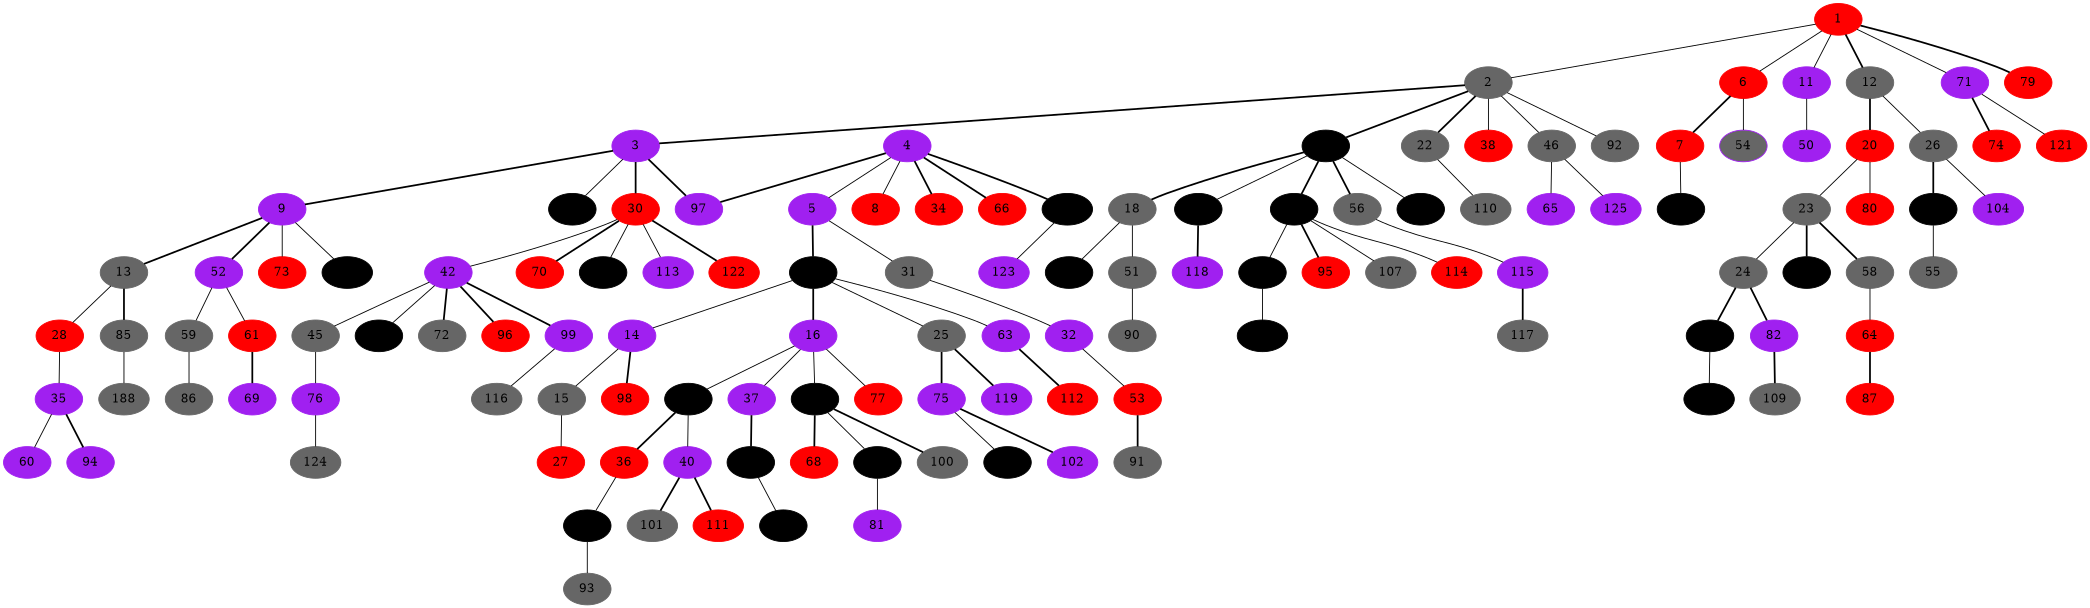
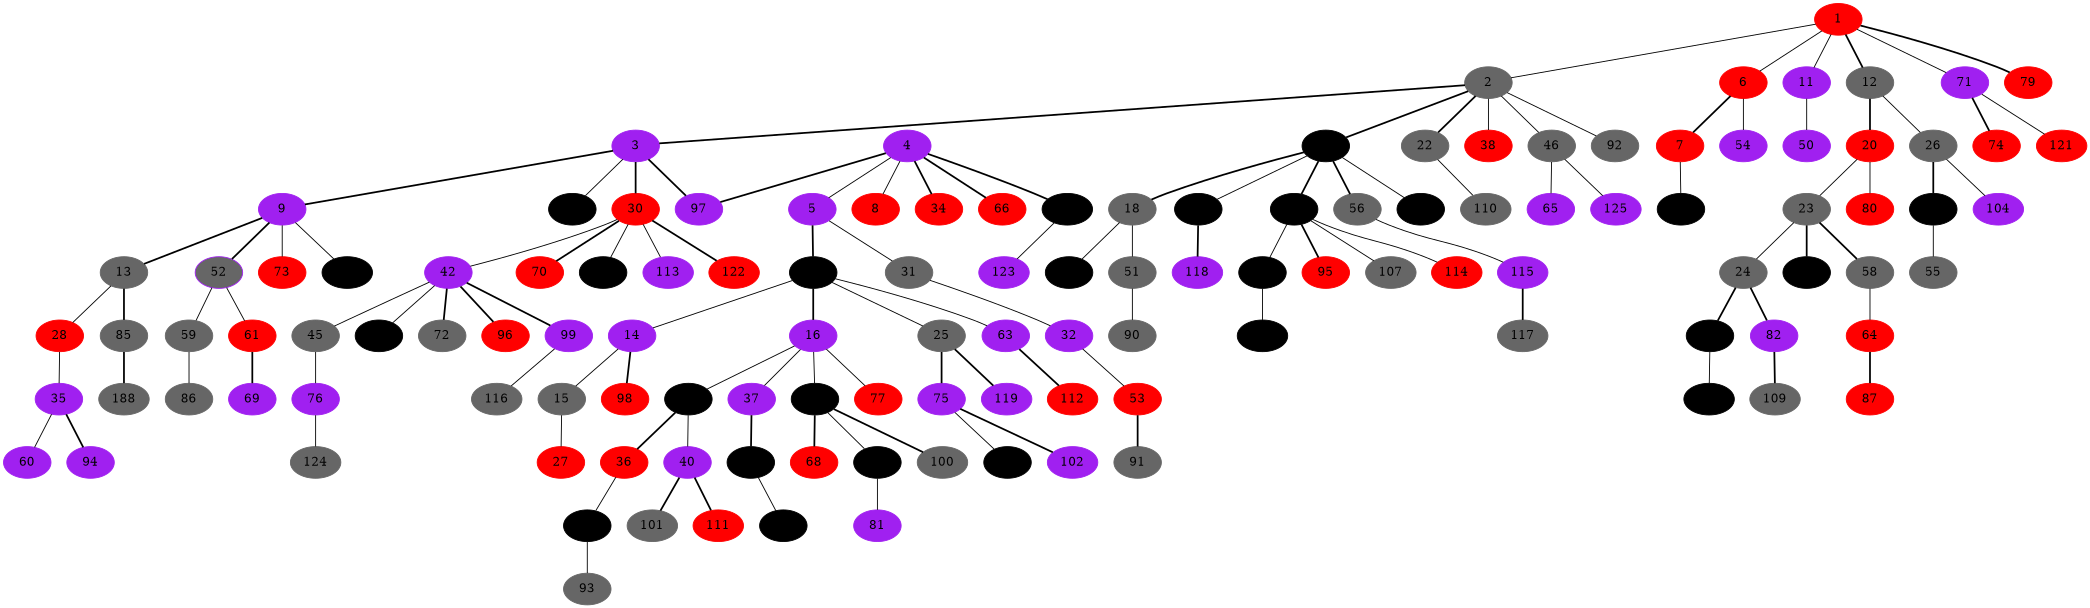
(1743, 146) -> (1743, 146)
(219, 273) -> (219, 273)
(124, 368) -> (124, 368)
